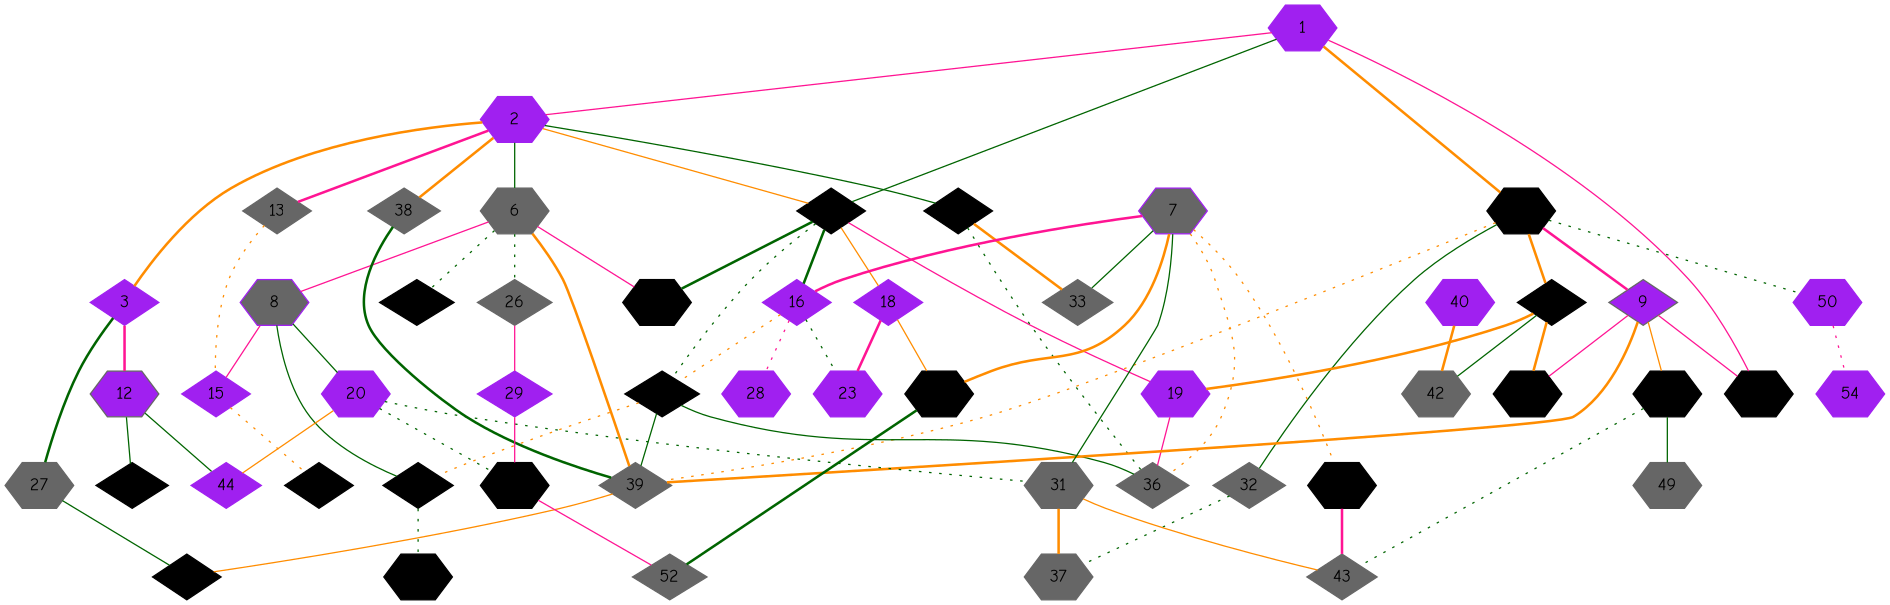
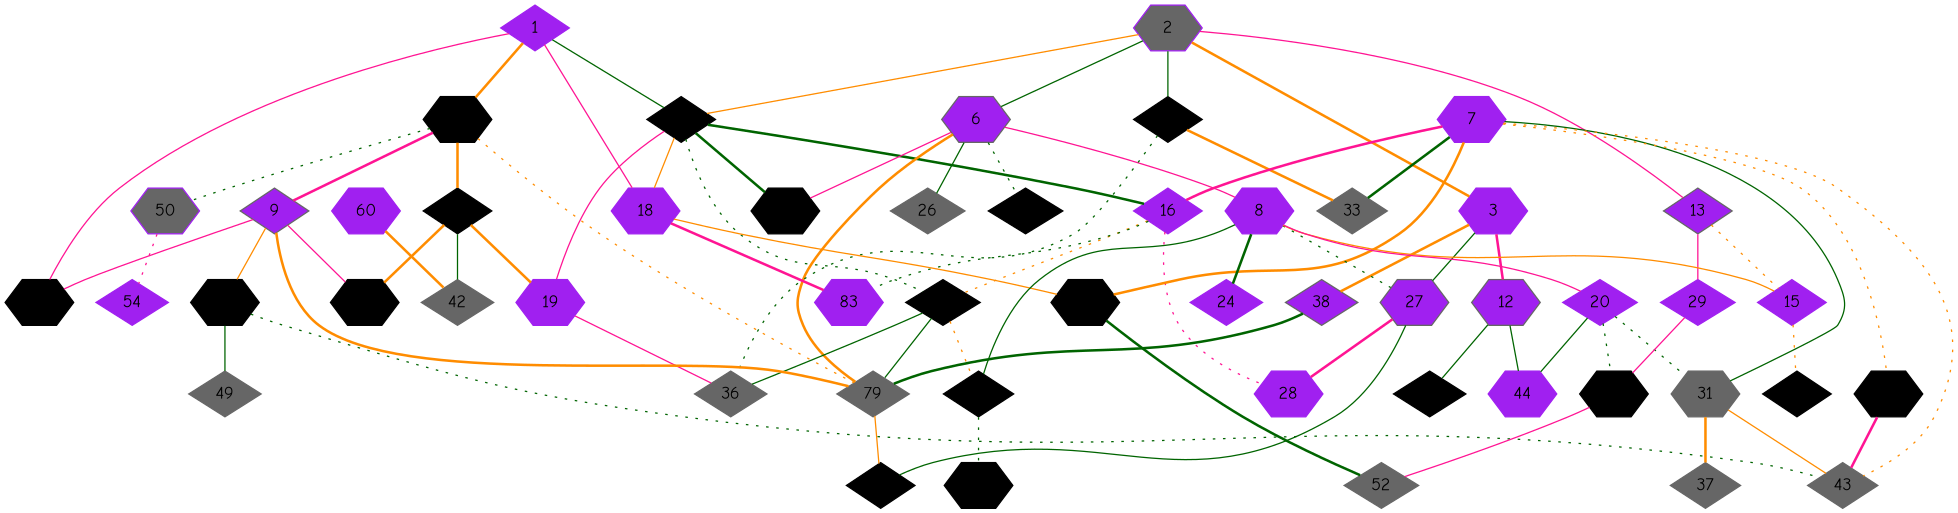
(1303, 28) -> (535, 28)
(909, 74) -> (588, 116)
(515, 119) -> (1168, 28)
(393, 166) -> (1455, 76)
(456, 168) -> (1395, 263)
(277, 211) -> (1698, 211)
(404, 211) -> (1322, 302)
(515, 211) -> (976, 119)
(1173, 211) -> (1472, 119)
none -> (1334, 255)
(515, 257) -> (948, 173)
(1123, 259) -> (1405, 171)
(125, 302) -> (1493, 211)
(274, 302) -> (1259, 211)
(888, 302) -> (646, 211)
none -> (1226, 302)
(1460, 302) -> (366, 211)
(1827, 302) -> (165, 211)
(315, 348) -> (1493, 265)
(515, 348) -> (1698, 257)
none -> (1352, 348)
(243, 352) -> (1529, 257)
(1234, 360) -> (1849, 197)
(72, 386) -> (1461, 248)
(356, 394) -> (1600, 302)
(848, 394) -> (849, 302)
(1436, 394) -> (458, 302)
(1850, 394) -> (132, 302)
(288, 442) -> (1564, 345)
(39, 485) -> (1414, 302)
(226, 485) -> (1522, 394)
(635, 485) -> (873, 394)
(1249, 485) -> none
(1667, 485) -> (225, 394)
(1059, 577) -> (1705, 485)
